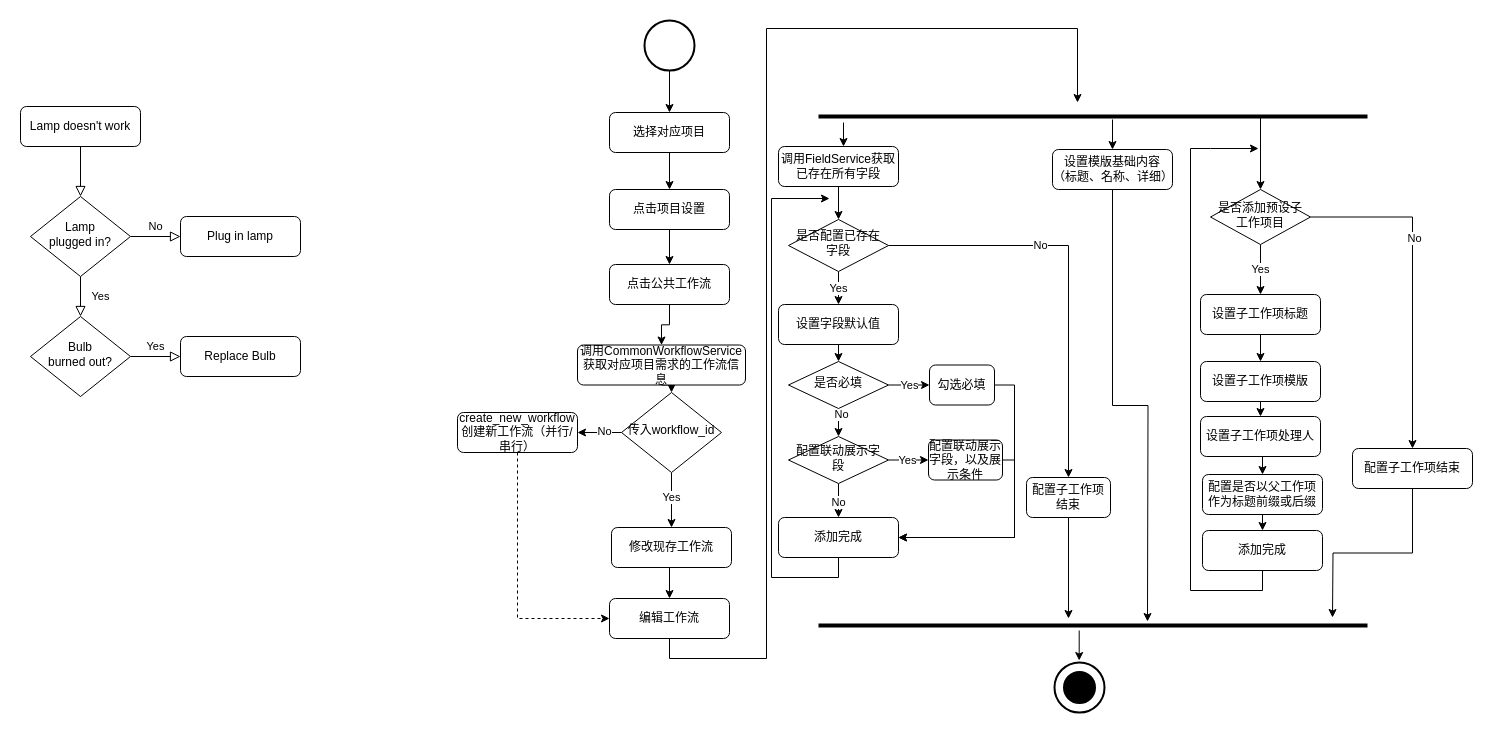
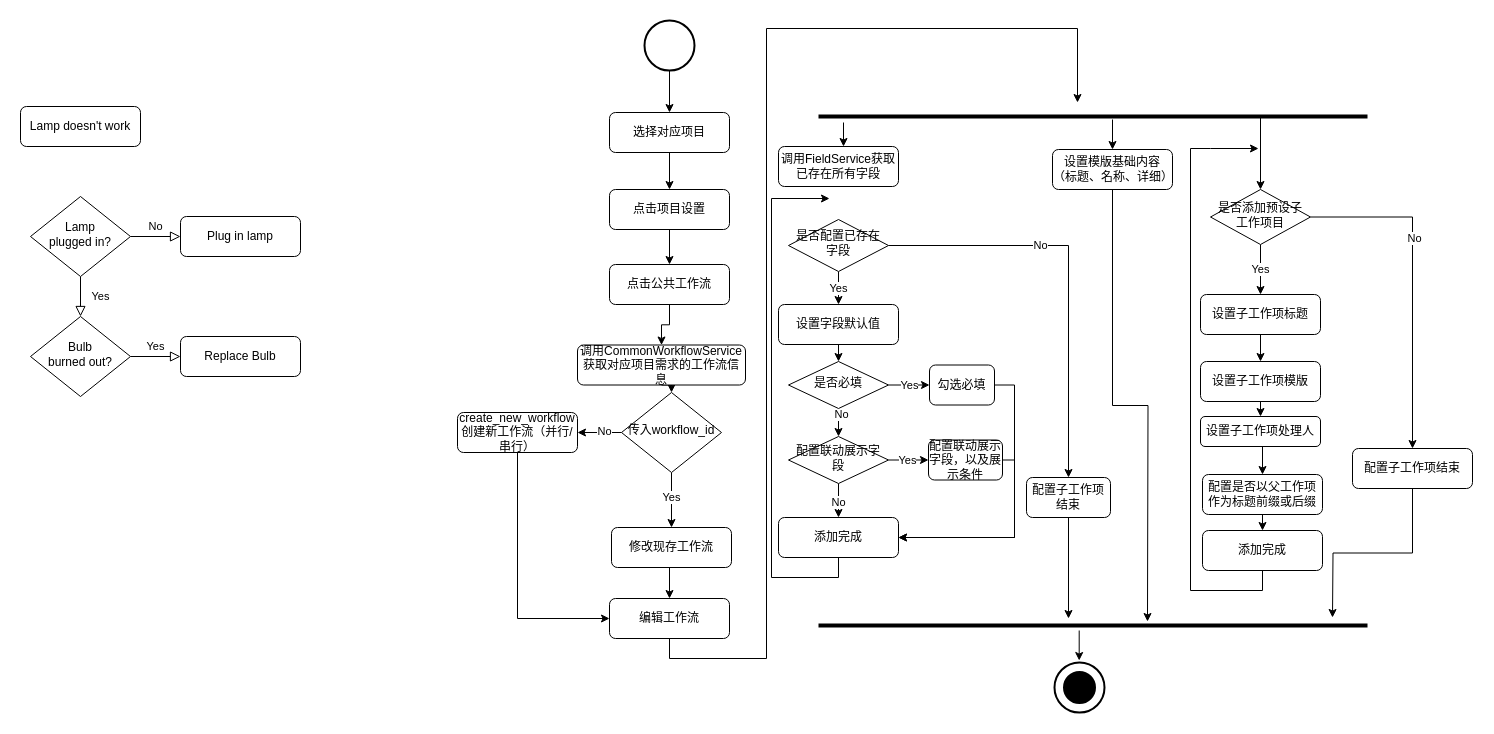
(81, 166) -> none
(839, 200) -> none
(1261, 437) -> (1261, 432)
(518, 579) -> (518, 579)
